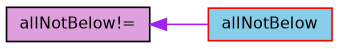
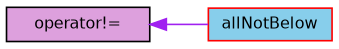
(78, 24) -> (78, 24)
